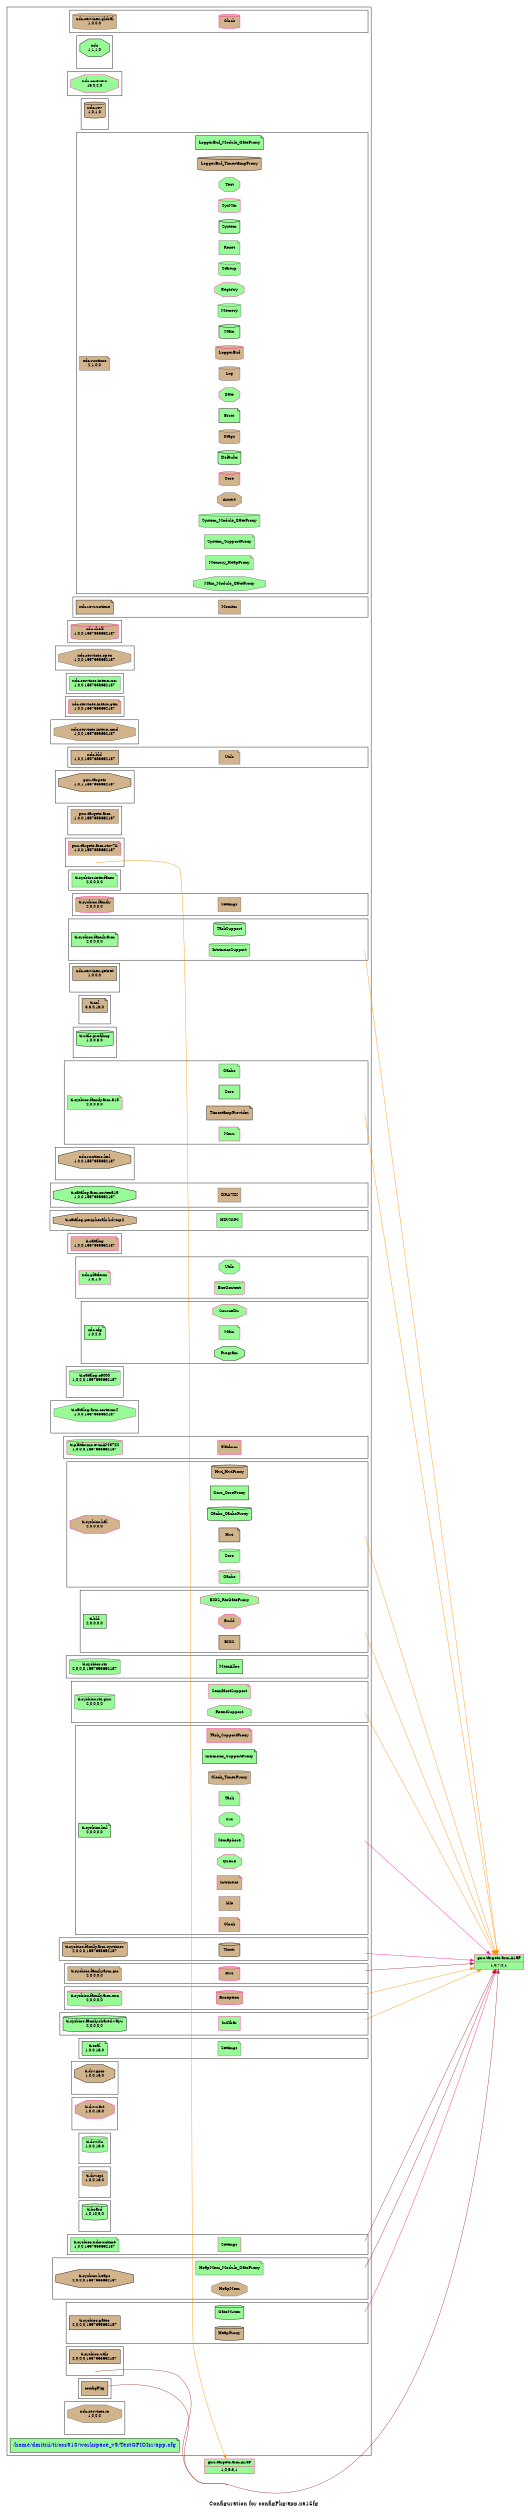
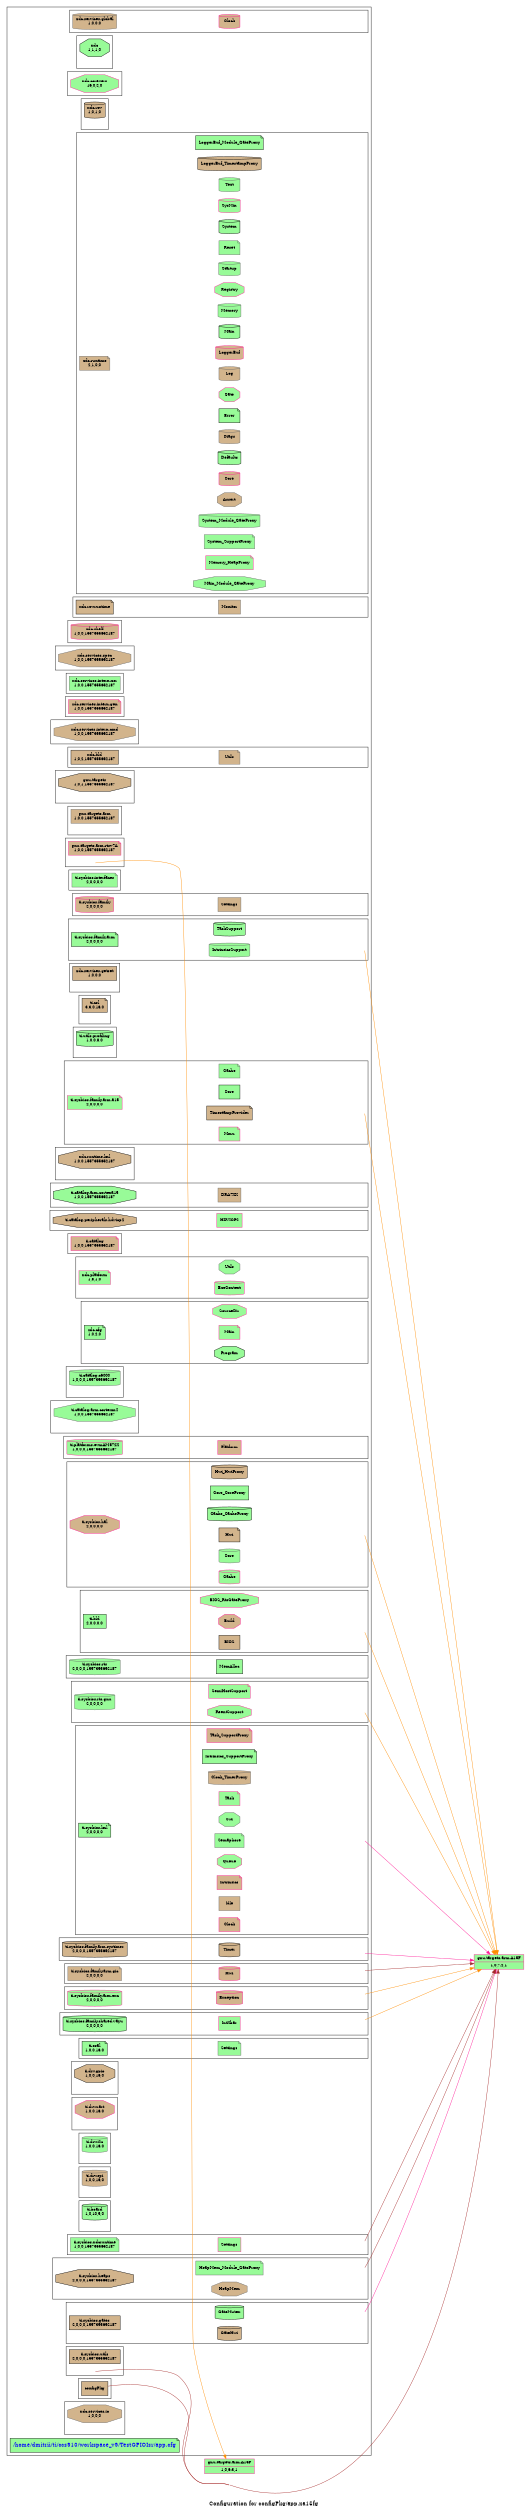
(229, 185) -> (229, 185)
(229, 1220) -> (229, 1220)
(229, 2333) -> (229, 2333)
